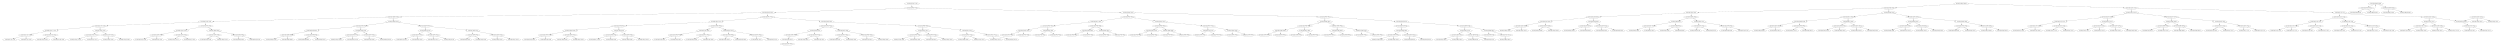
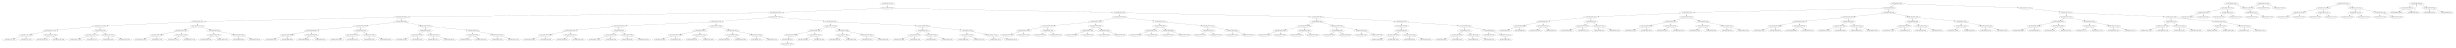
(2340, 13) -> none
